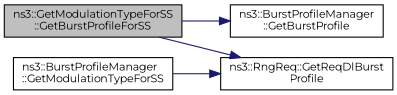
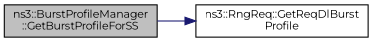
(93, 21) -> (81, 21)
(307, 21) -> none
(93, 74) -> none
